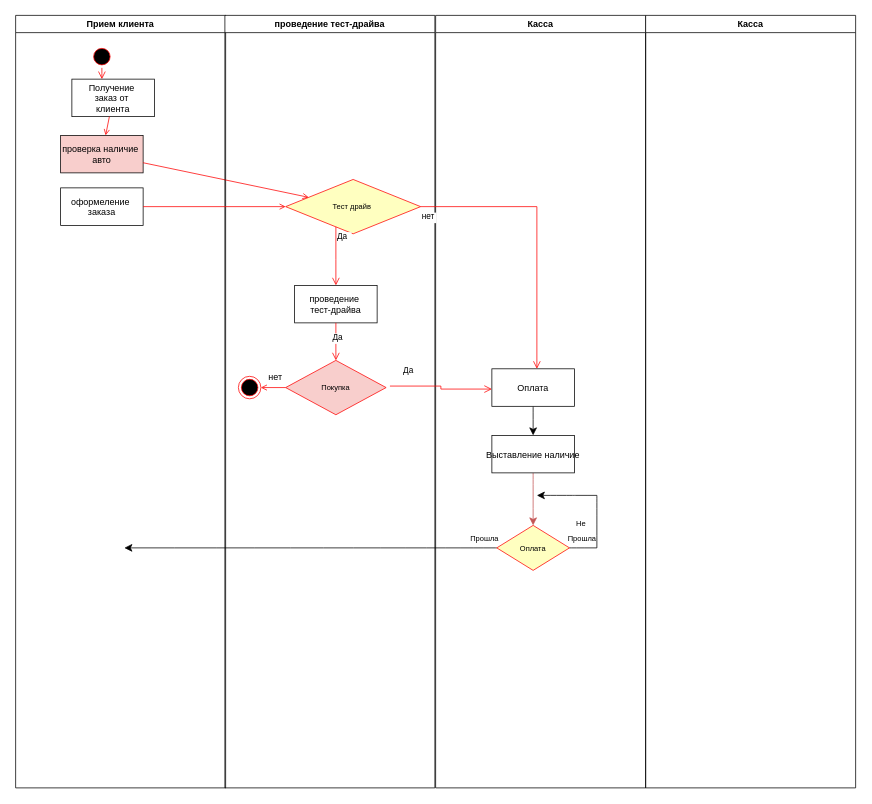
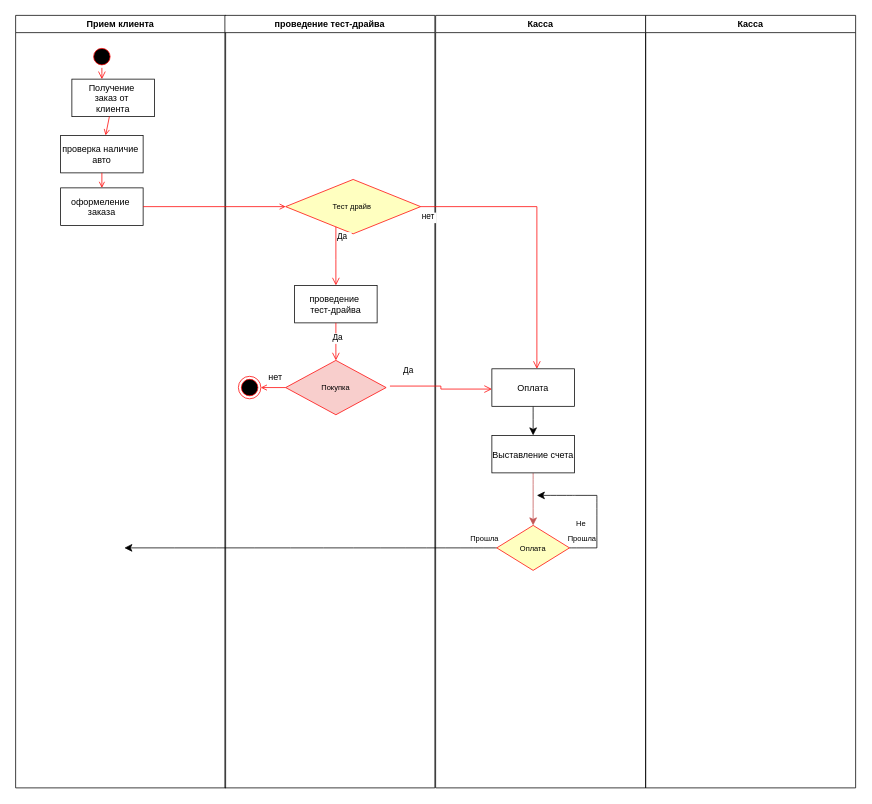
(102, 154) -> (102, 154)
(222, 179) -> (102, 179)
(533, 455) -> (533, 455)
